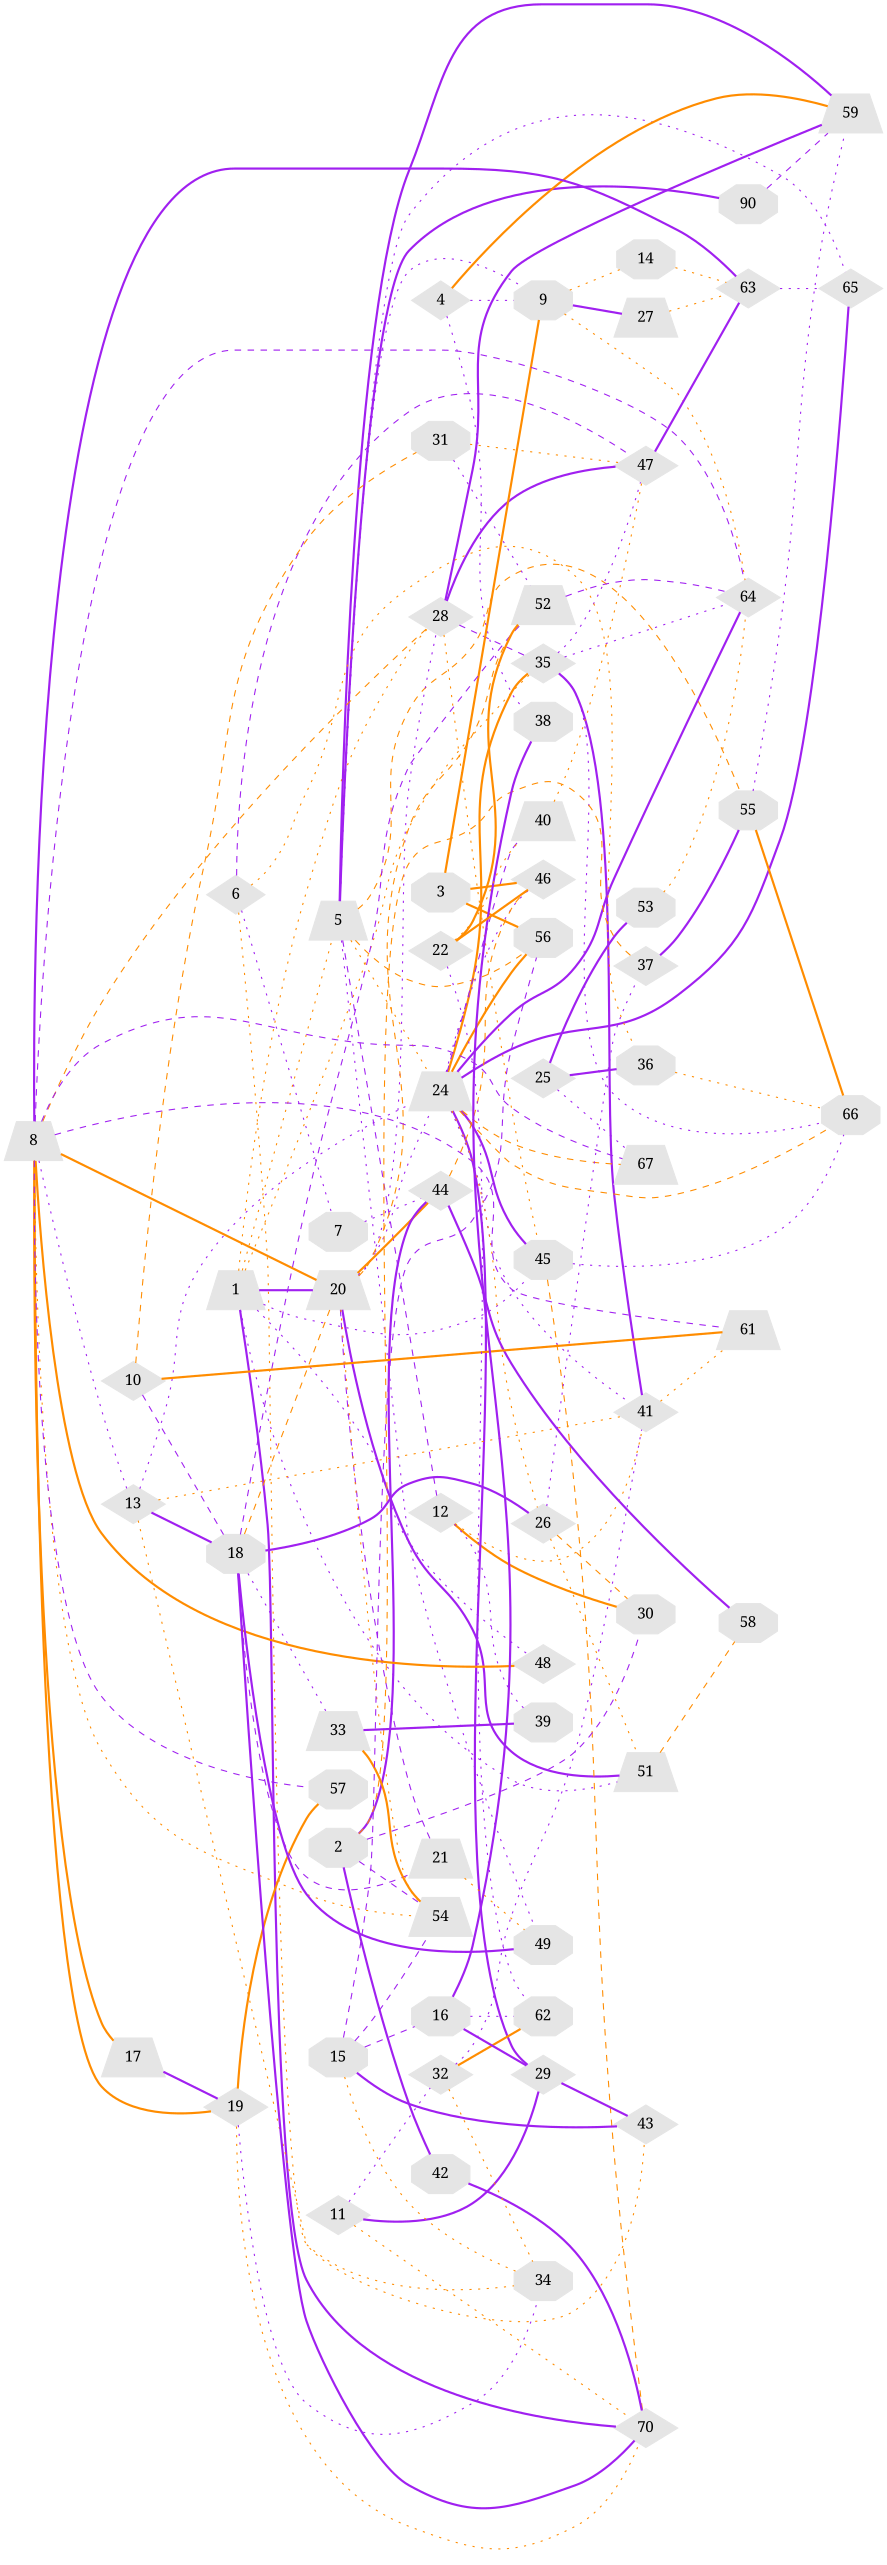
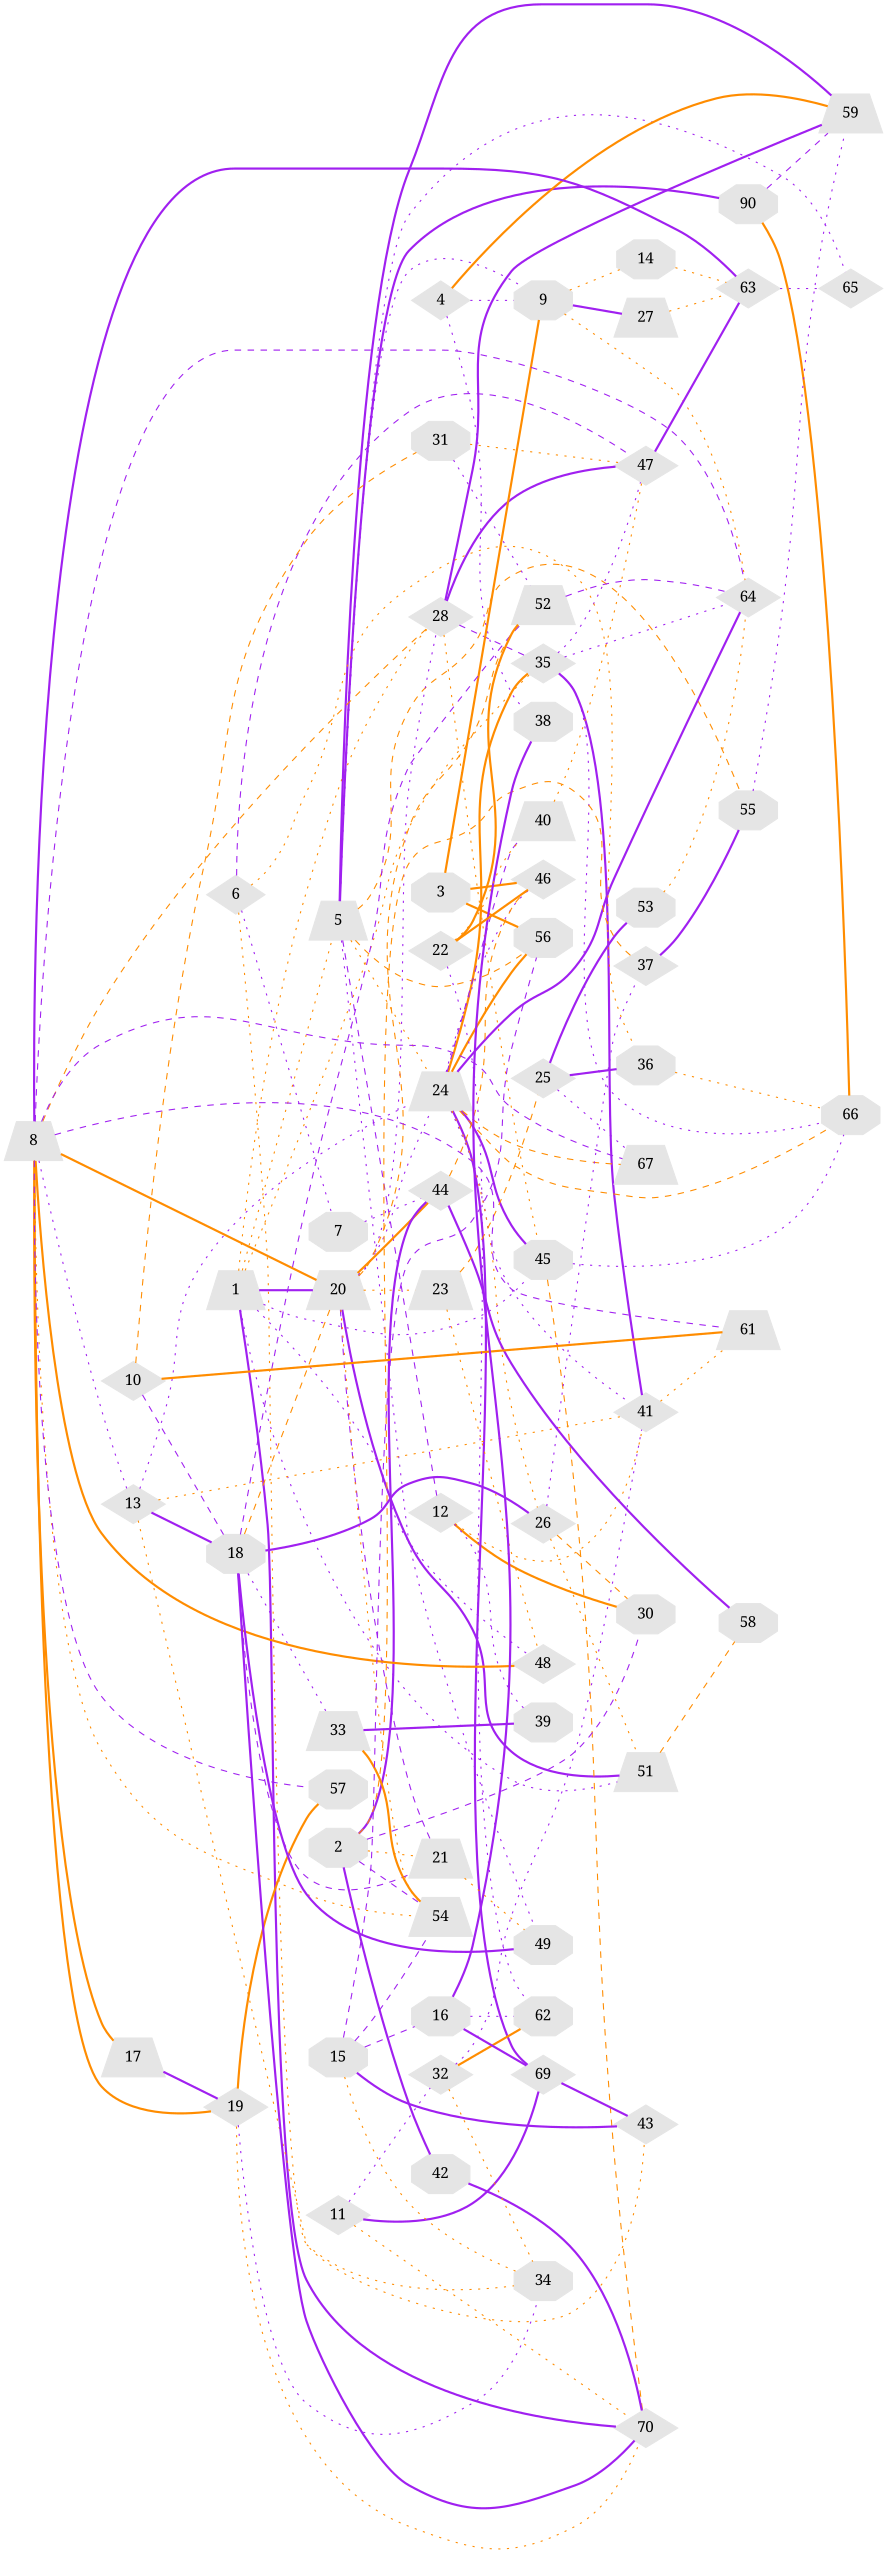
(795, 785) -> none
(800, 963) -> (829, 655)
none -> (441, 1290)
none -> (387, 1853)
(543, 2075) -> (543, 2075)
